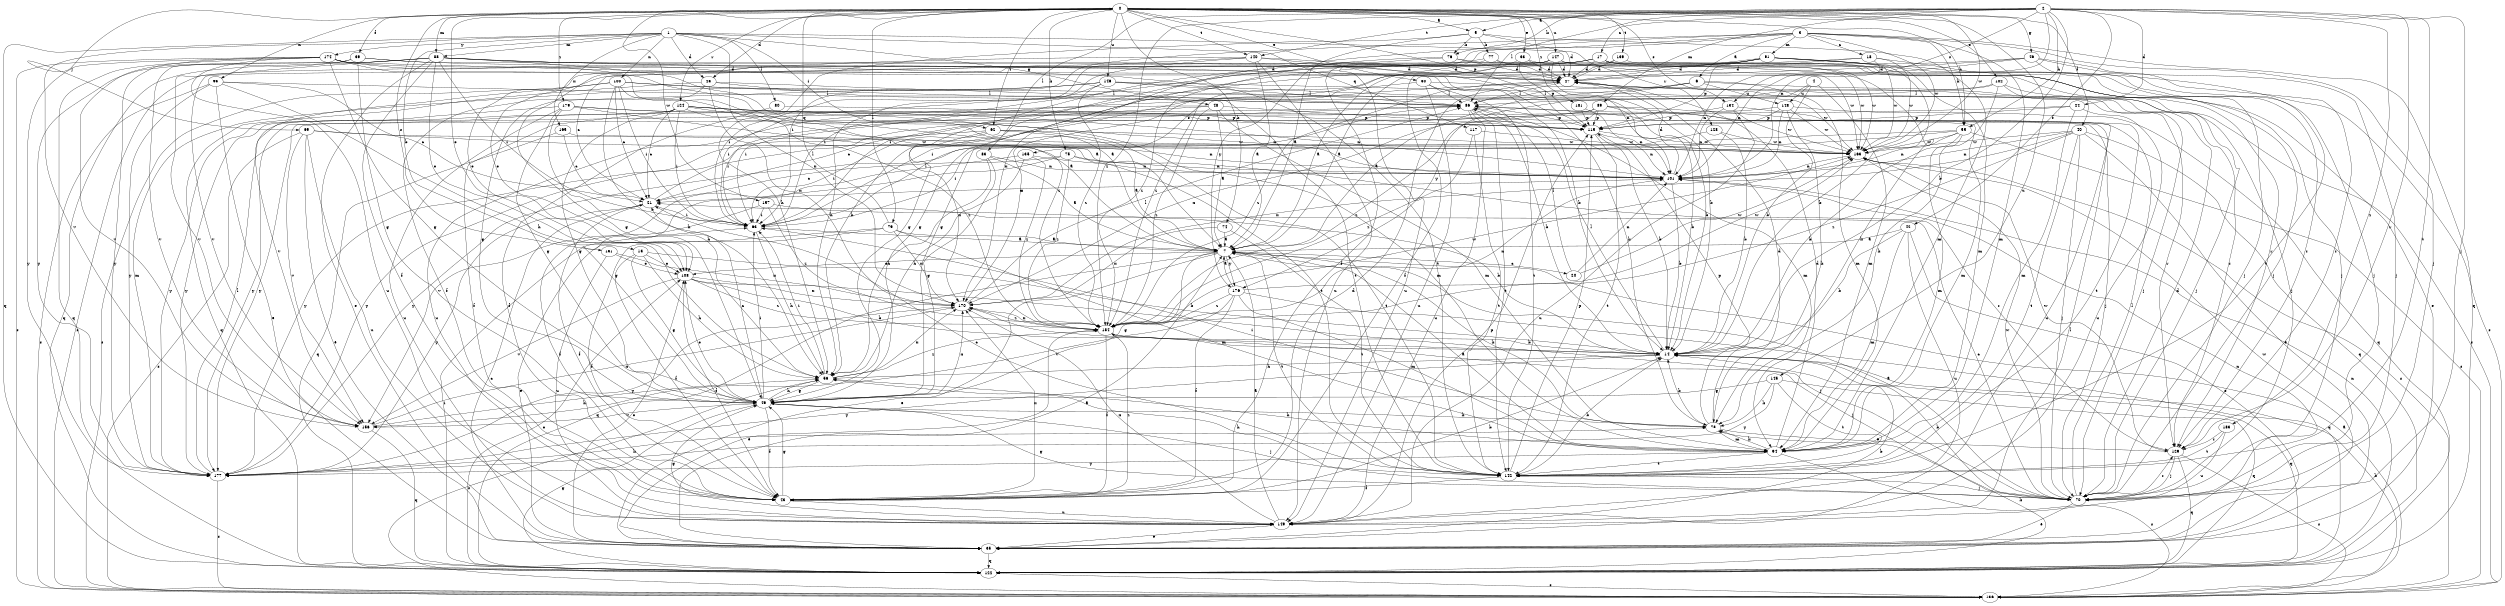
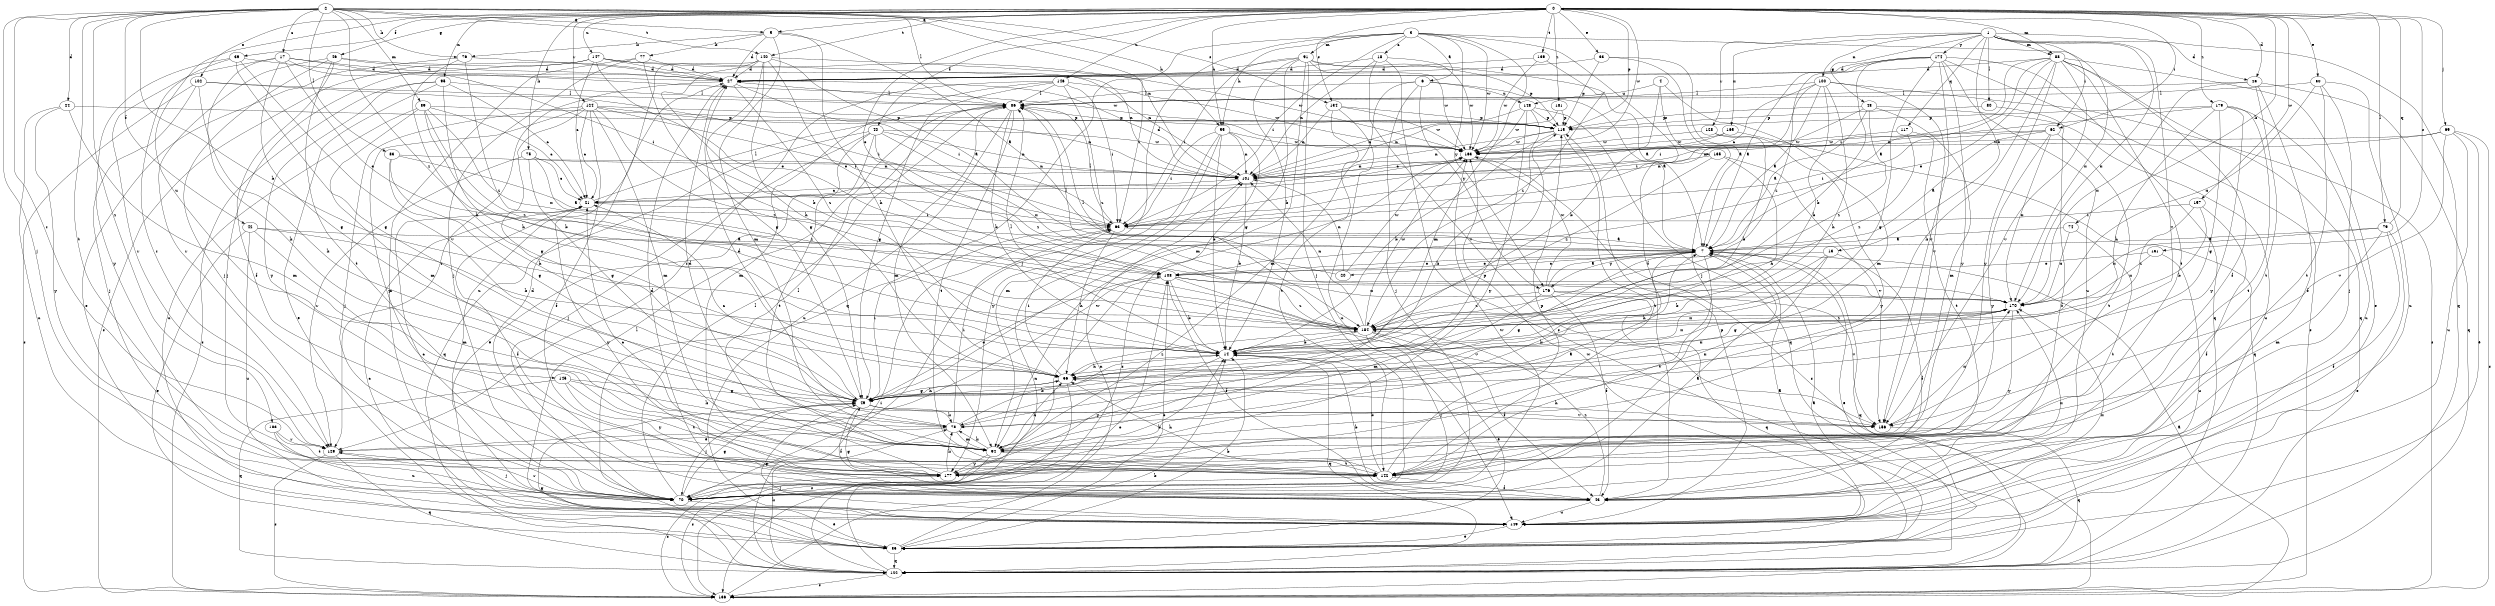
none -> (922, 211)
